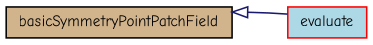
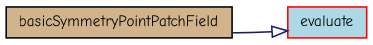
(268, 13) -> (252, 32)
